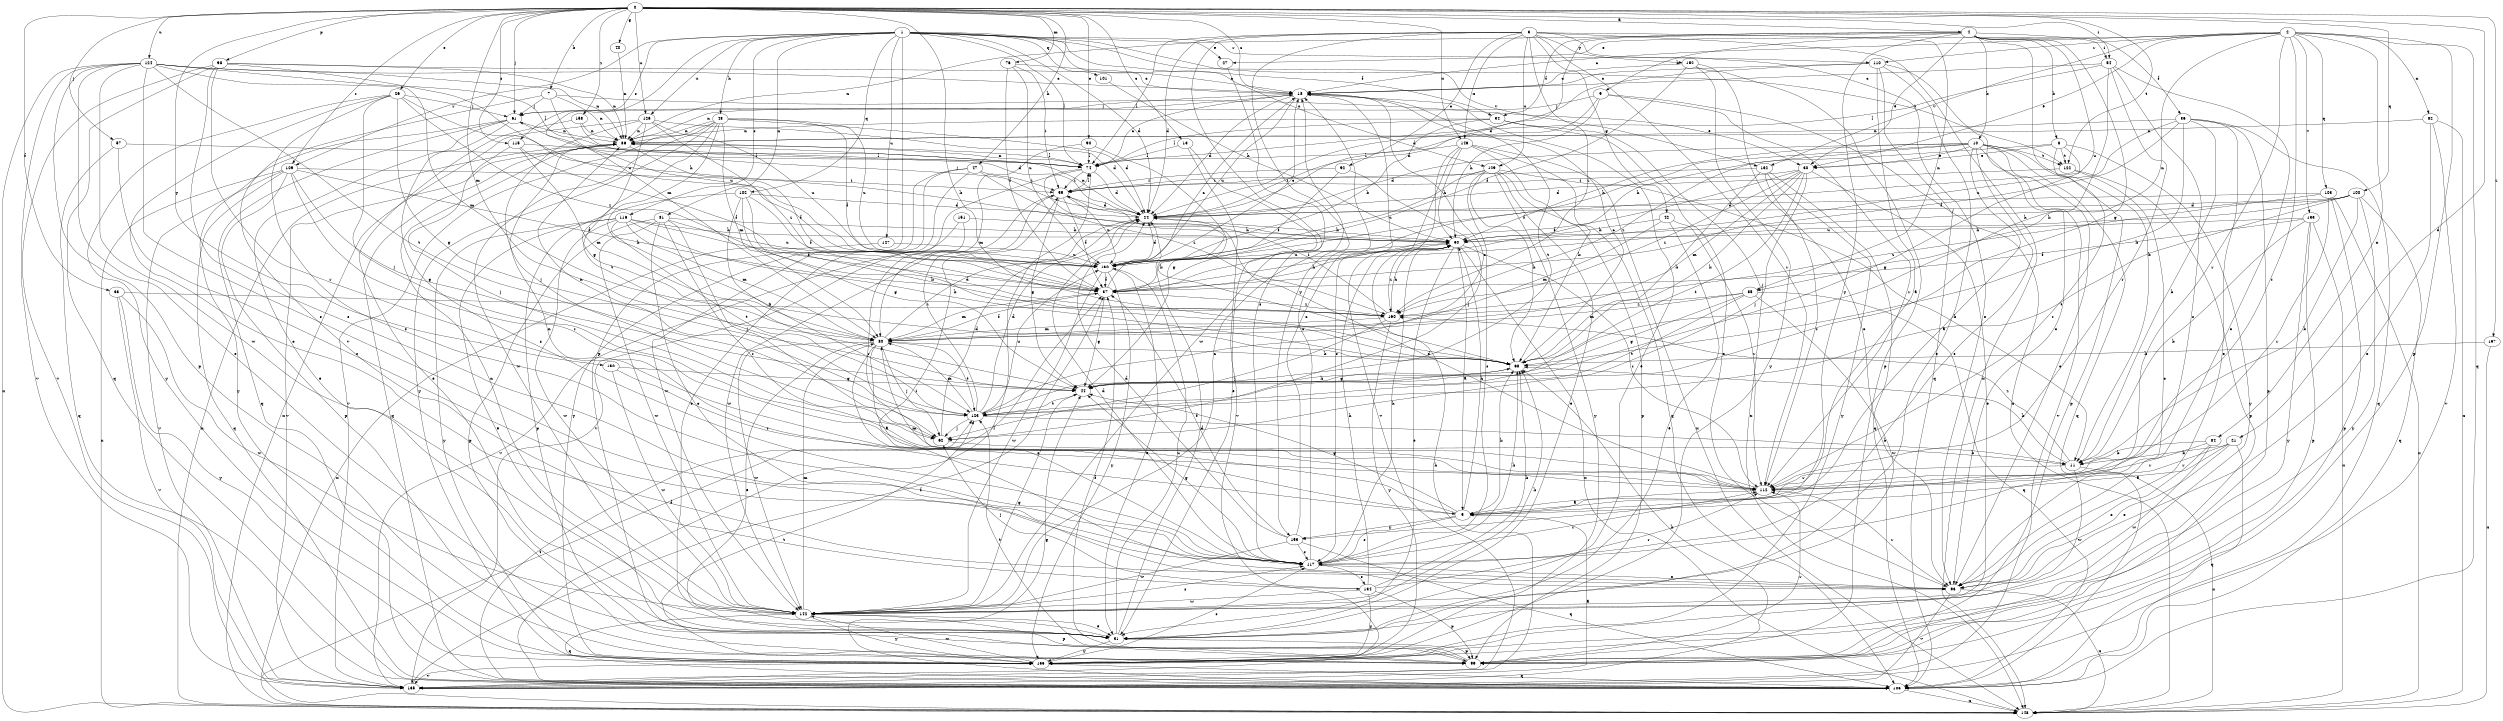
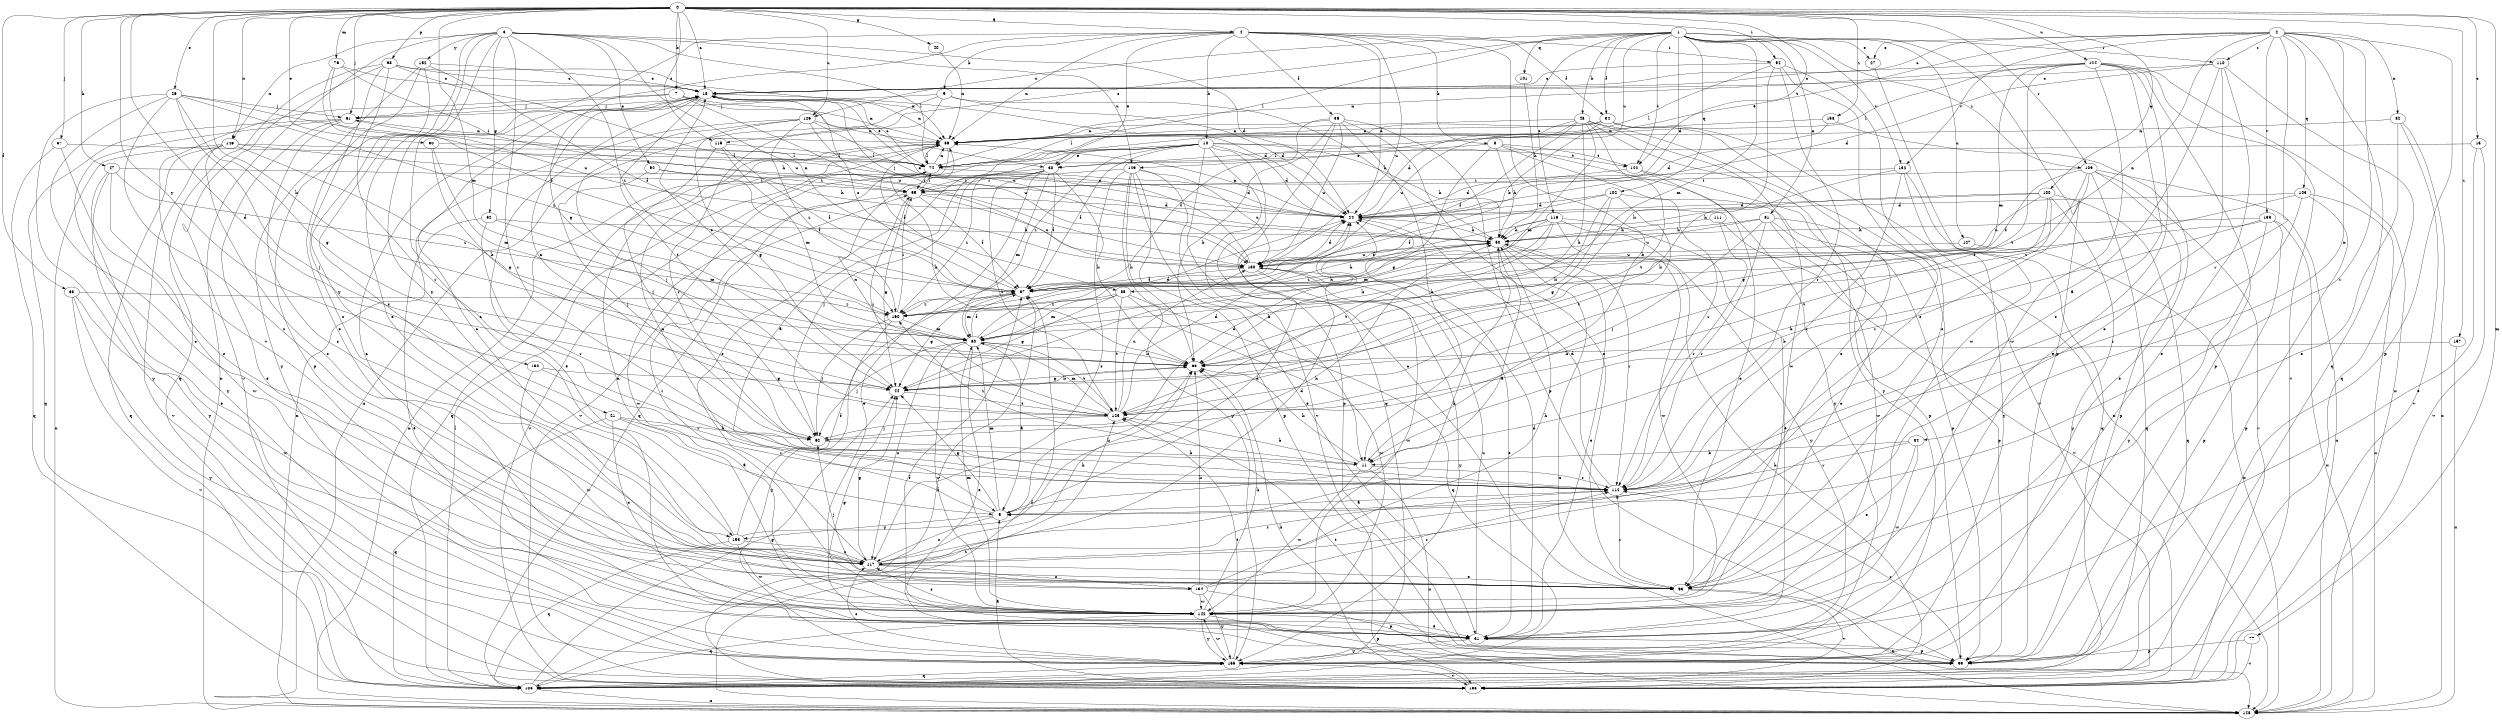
(962, 218) -> (1718, 218)
(1667, 218) -> (489, 218)
(2156, 455) -> (709, 429)
none -> (2252, 639)
